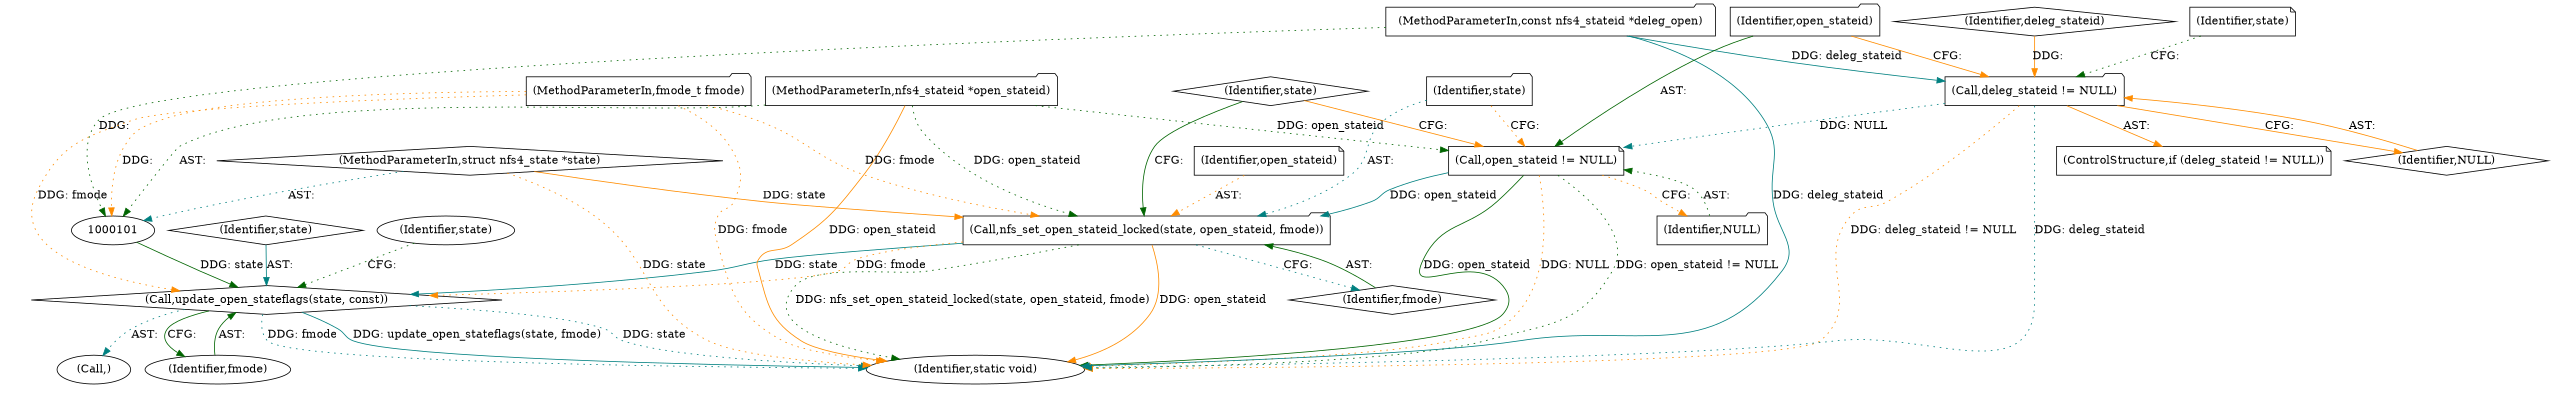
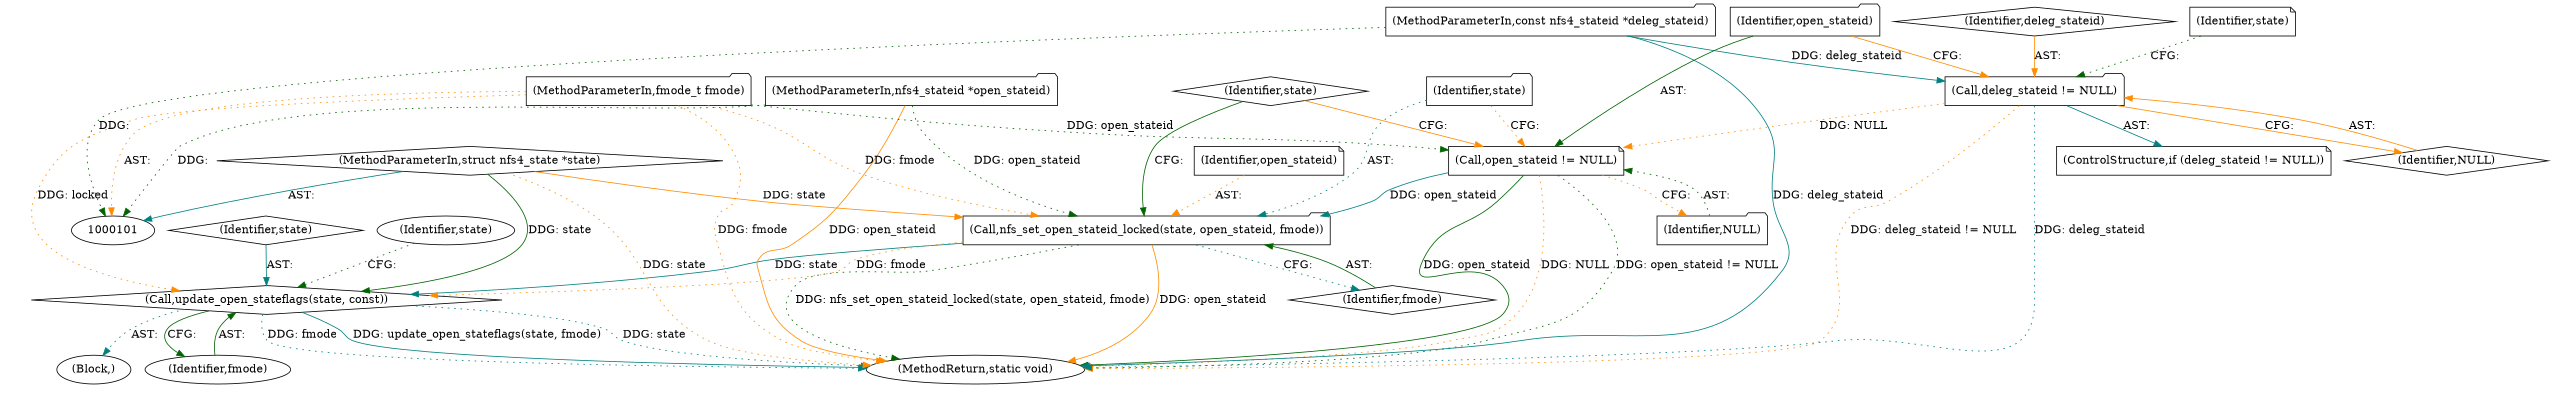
(1551, 22) -> (1551, 22)
(2050, 56) -> (2050, 56)
(1788, 124) -> (1788, 124)
(2111, 124) -> (2111, 124)
(1238, 128) -> (1095, 134)
(139, 161) -> (139, 161)
(195, 161) -> (195, 161)
(277, 193) -> (277, 193)
(73, 196) -> (73, 196)
(183, 264) -> (490, 264)
(94, 370) -> (94, 370)
(975, 370) -> (975, 370)
